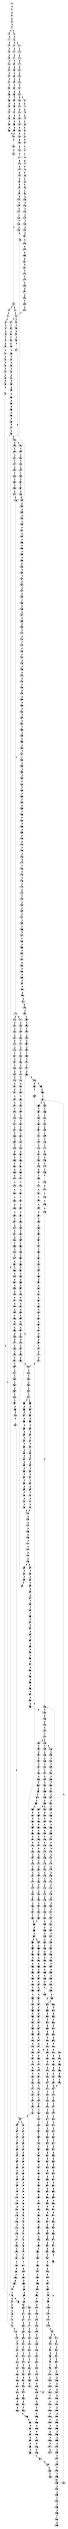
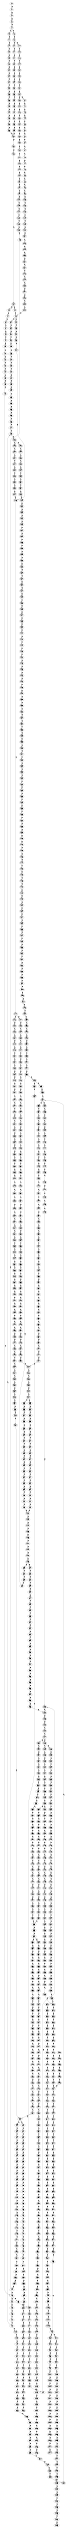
(50, 2001) -> (52, 2001)
